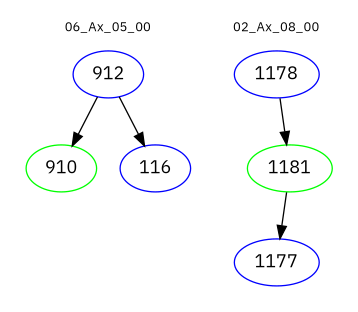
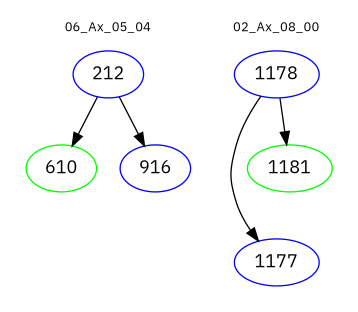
(108, 28) -> (108, 28)
(108, 74) -> (108, 74)
(61, 168) -> (61, 168)
(155, 168) -> (155, 168)
(284, 209) -> (232, 162)
